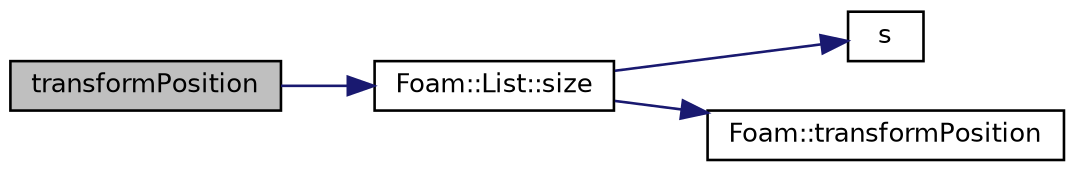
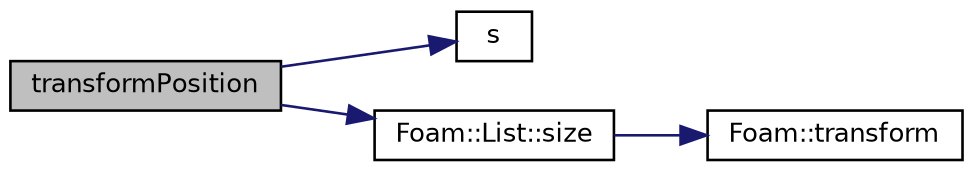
(718, 58) -> (355, 56)
(886, 135) -> (835, 135)
